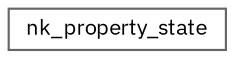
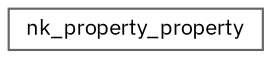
(117, 29) -> (136, 29)
